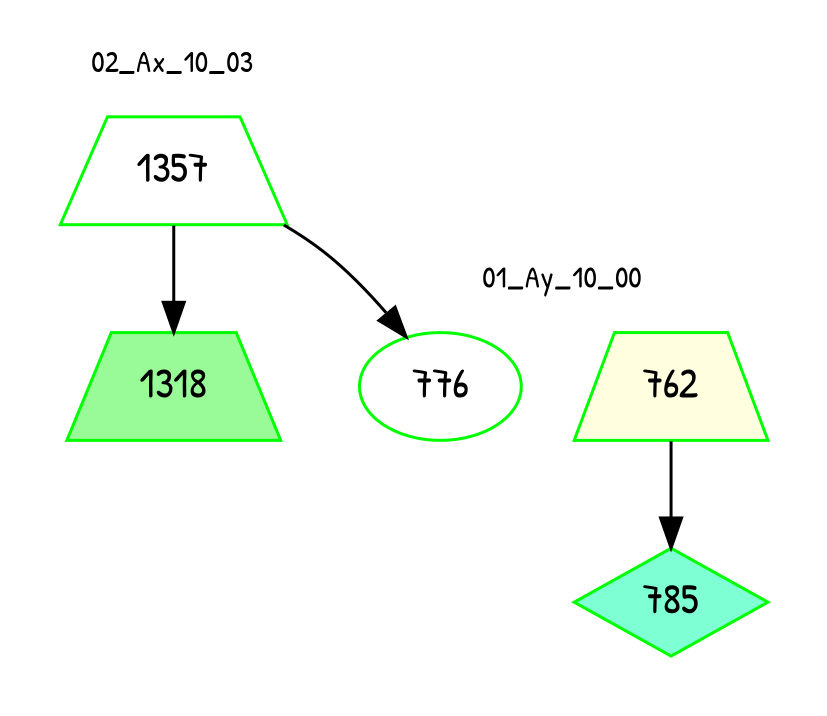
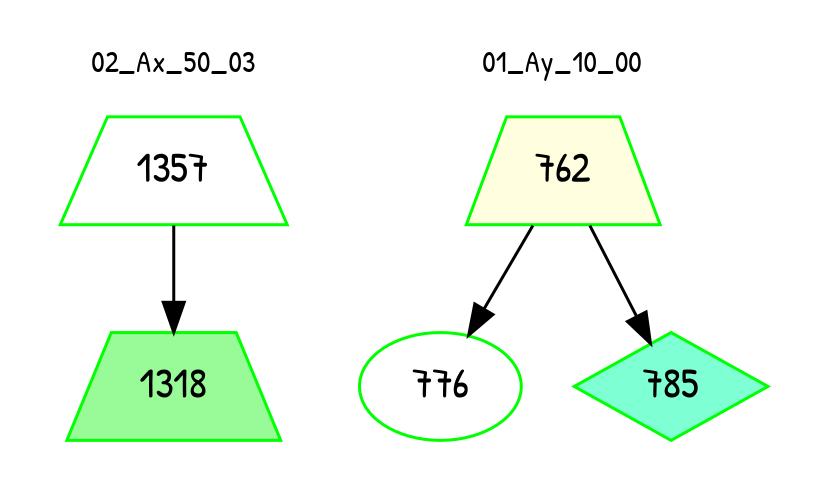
(174, 64) -> (174, 64)
(354, 278) -> (508, 267)
